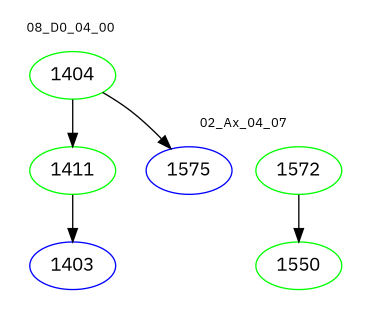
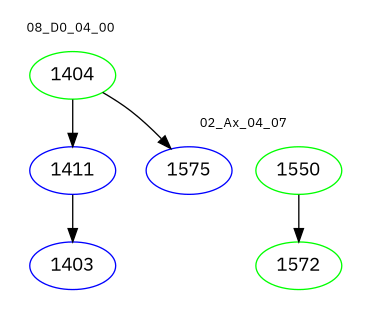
(73, 171) -> (73, 171)
(299, 212) -> (299, 212)
